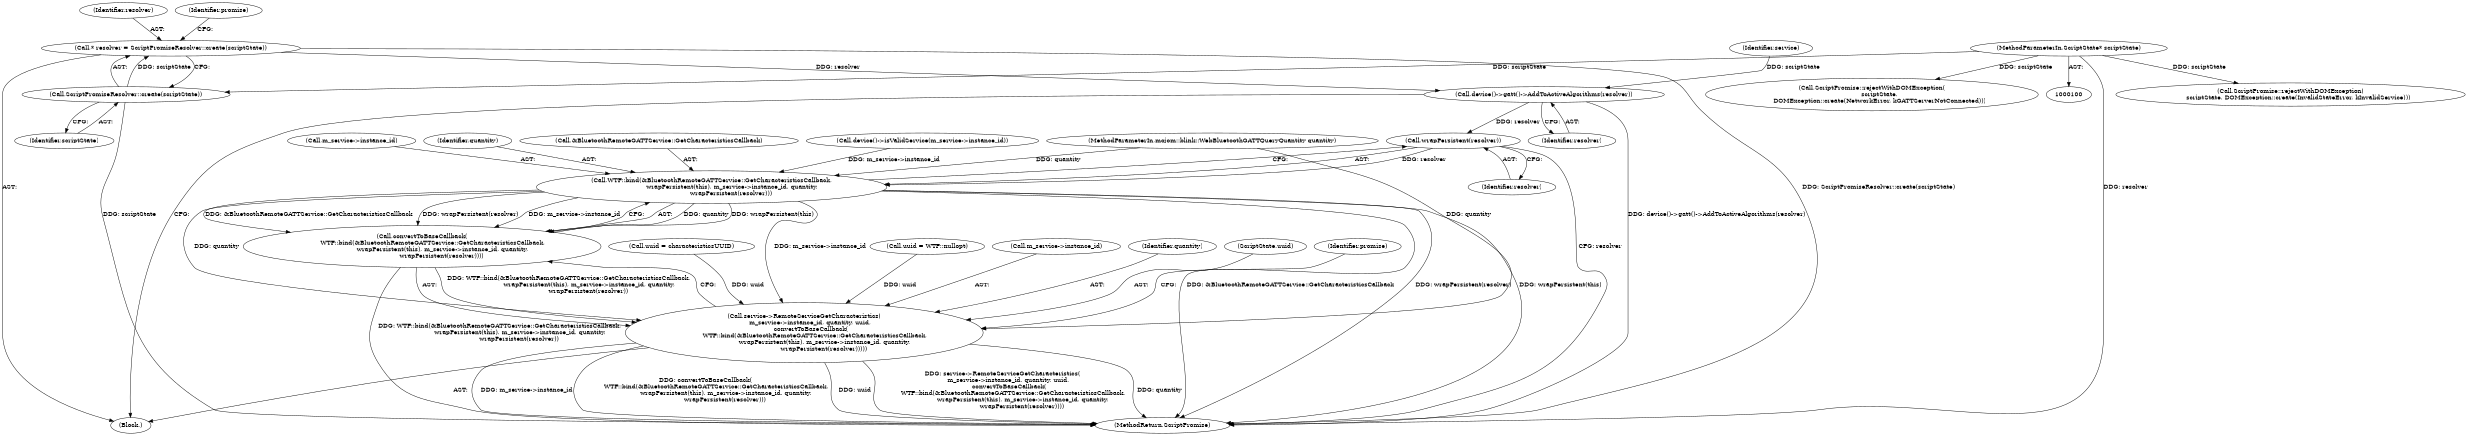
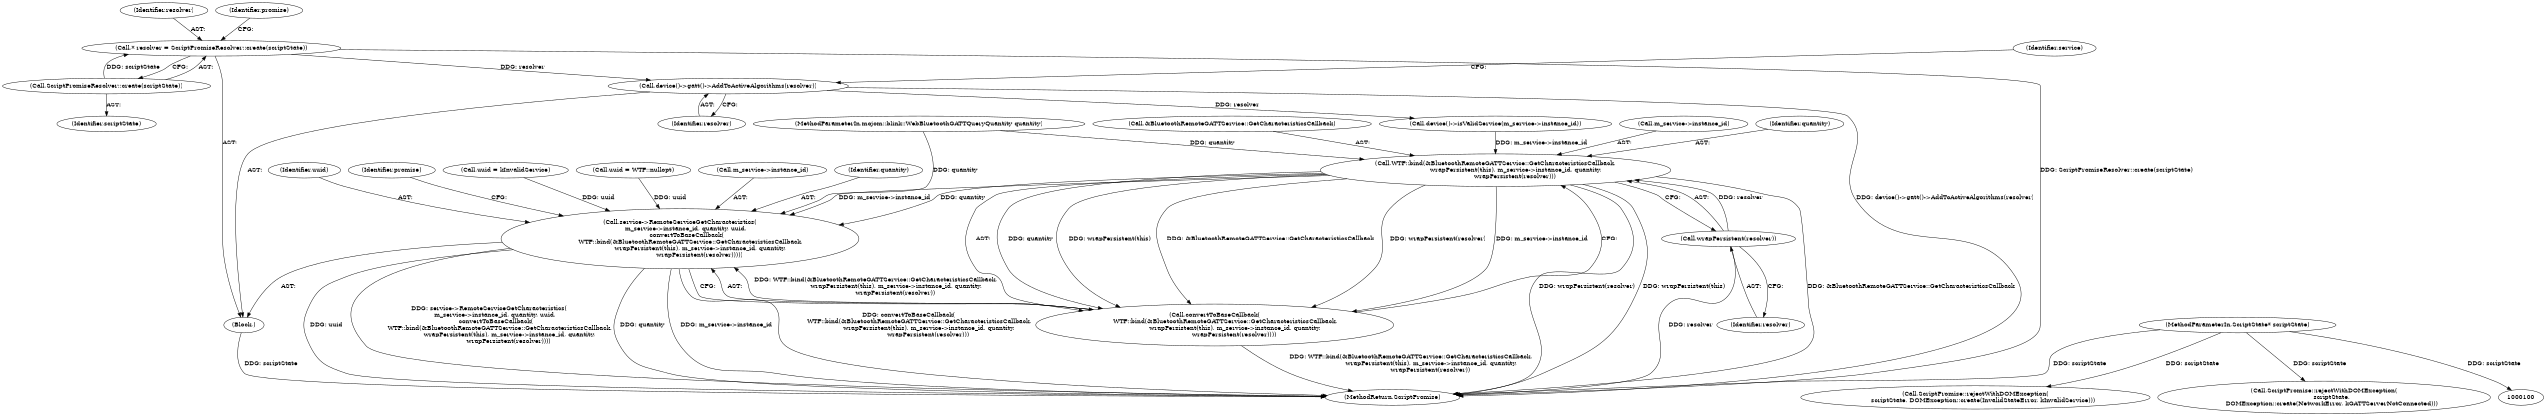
(1793, 67) -> (1480, 67)
(2077, 67) -> (2494, 364)
(1104, 73) -> none
(1500, 117) -> (1118, 103)
(97, 120) -> none
(82, 122) -> (115, 105)
(2126, 187) -> (2080, 364)
(183, 214) -> (256, 170)
(682, 246) -> (506, 170)
(1265, 246) -> (304, 170)
(1600, 246) -> (1691, 325)
(478, 420) -> (733, 392)
